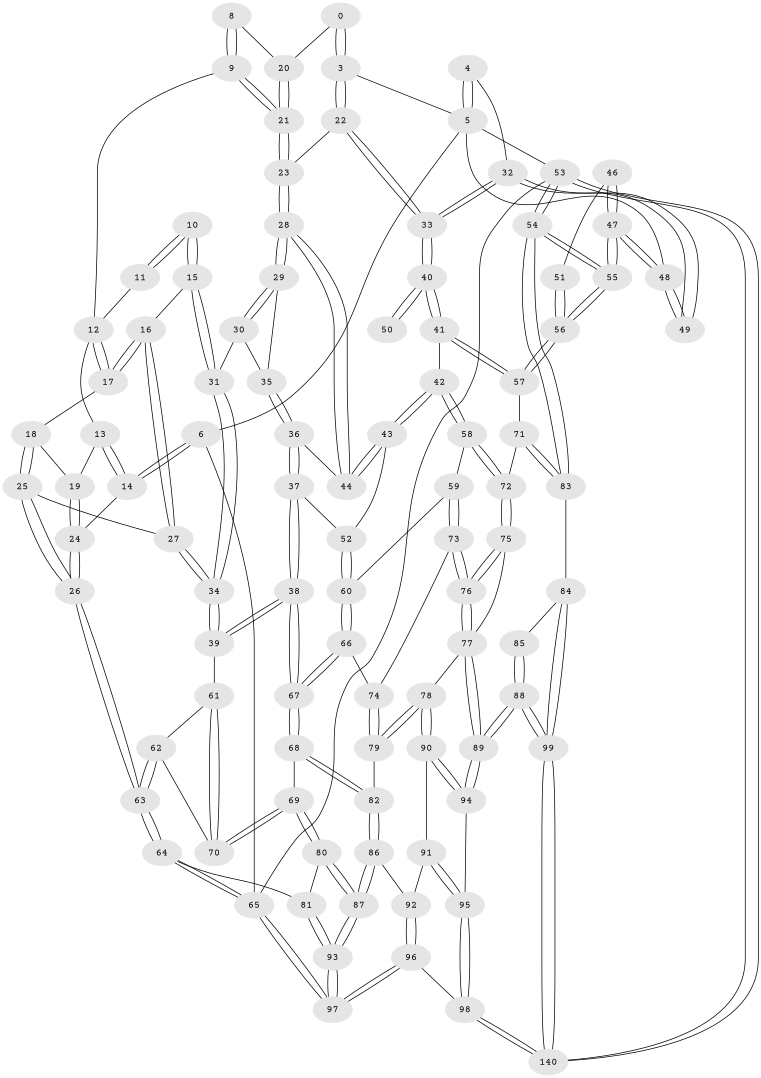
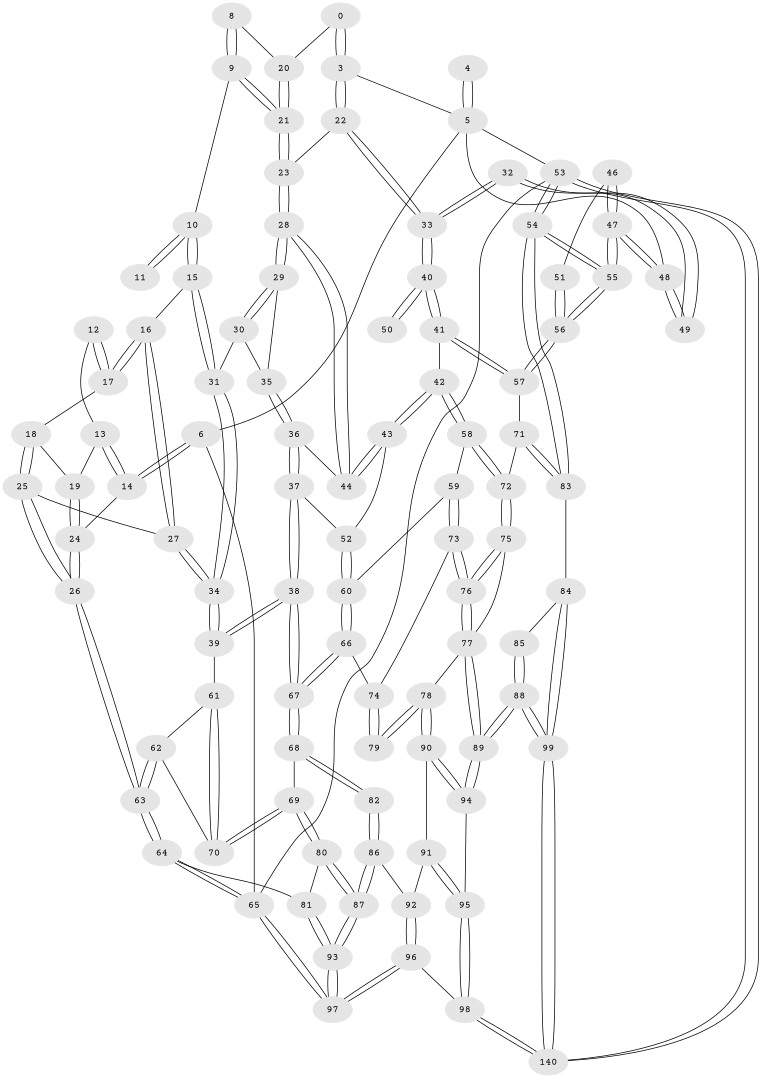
(498, 118) -> none
(99, 163) -> (212, 147)
(117, 304) -> none
(374, 774) -> none
